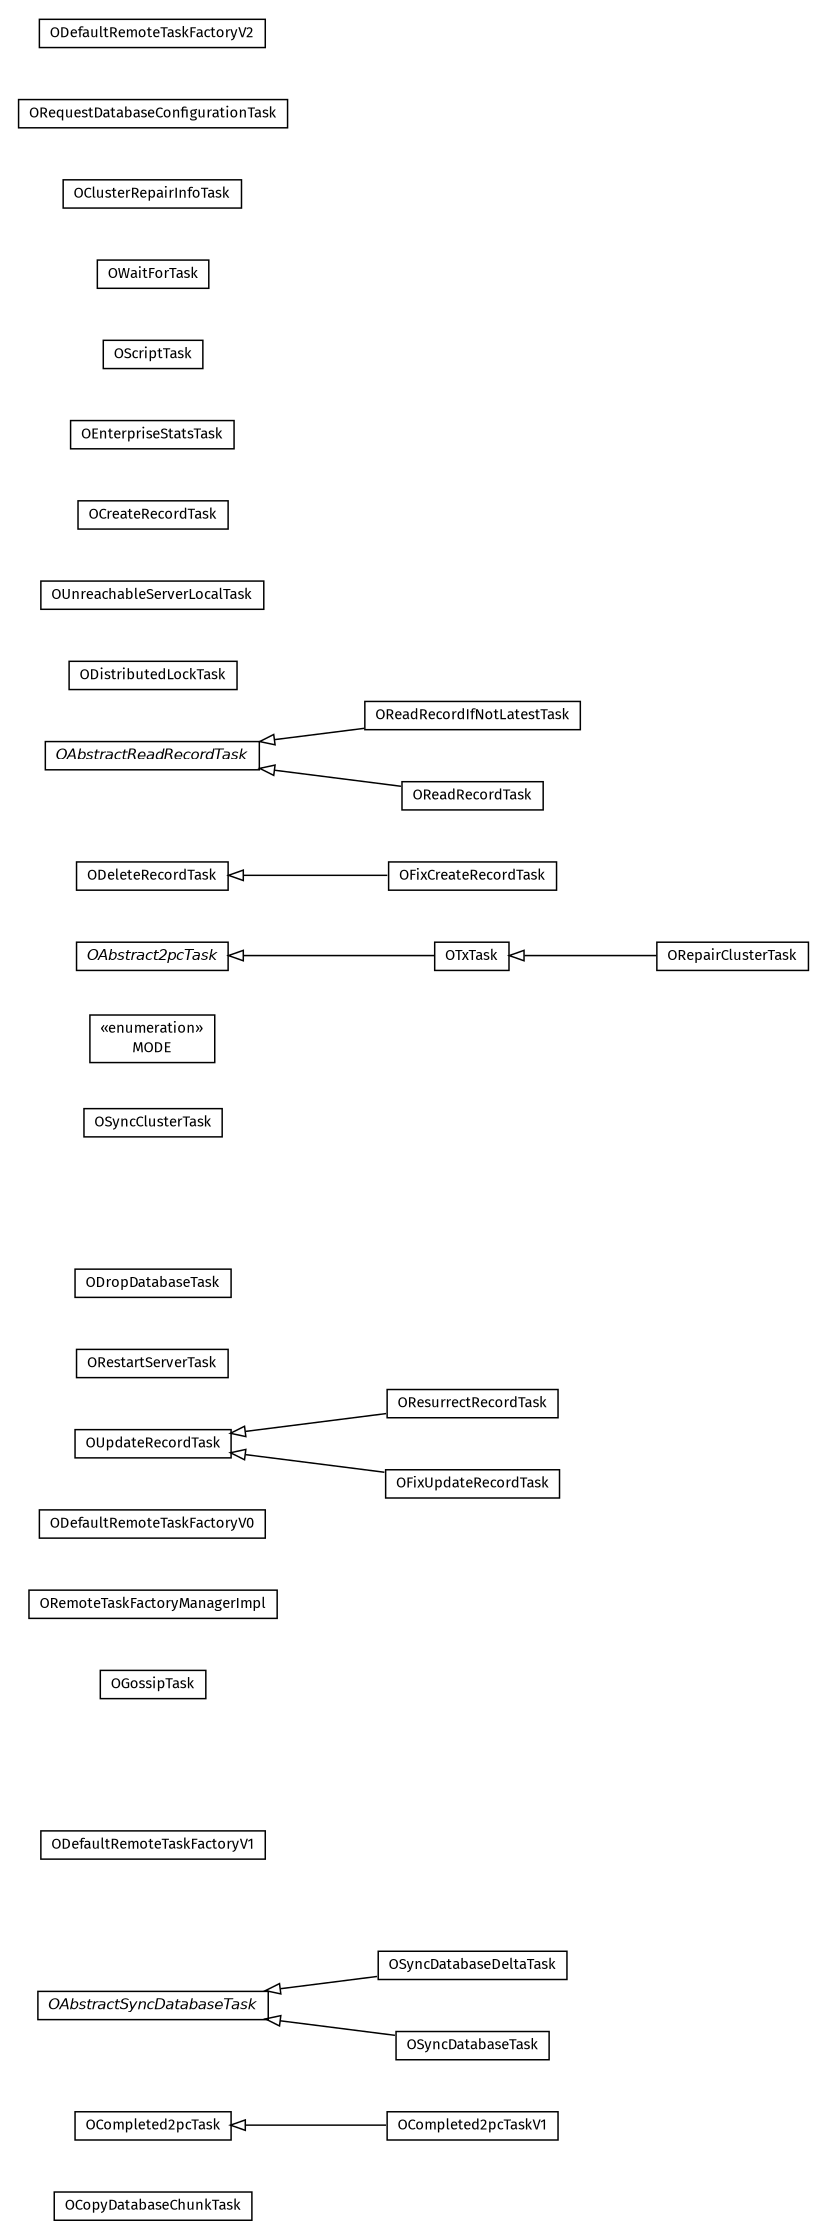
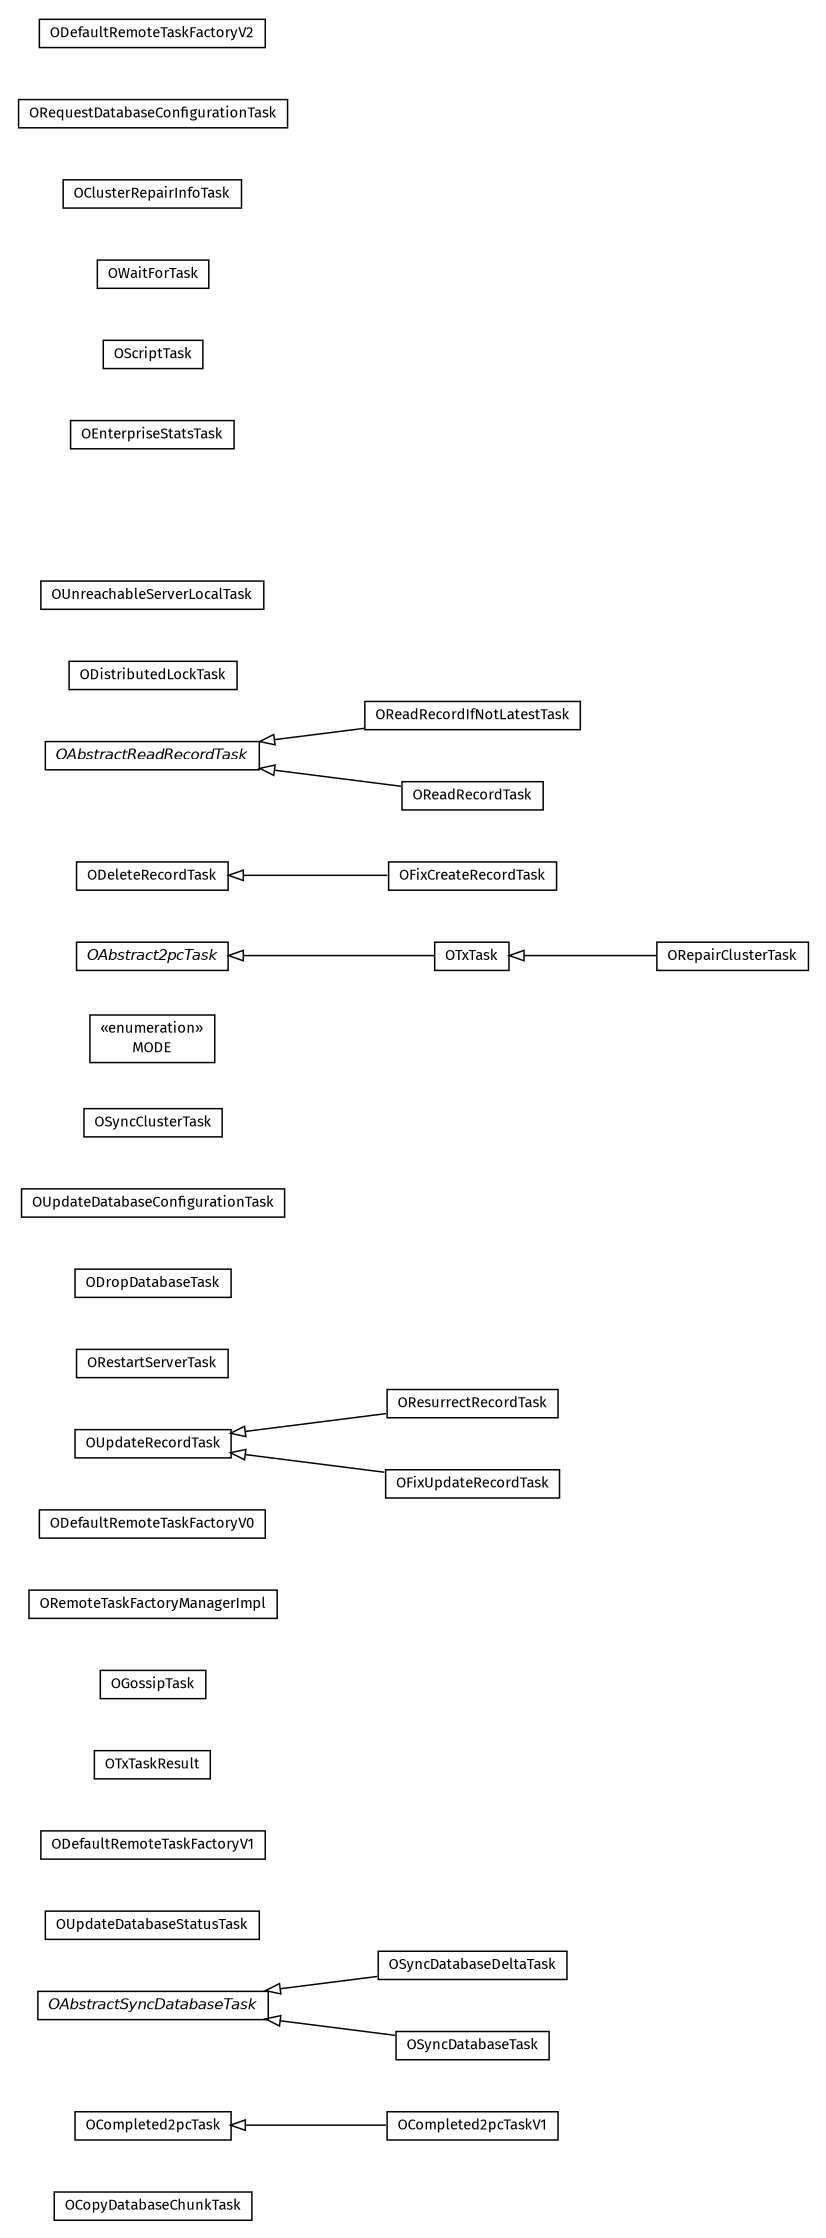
(152, 514) -> none
none -> (152, 1202)
none -> (152, 1764)
none -> (152, 1925)
